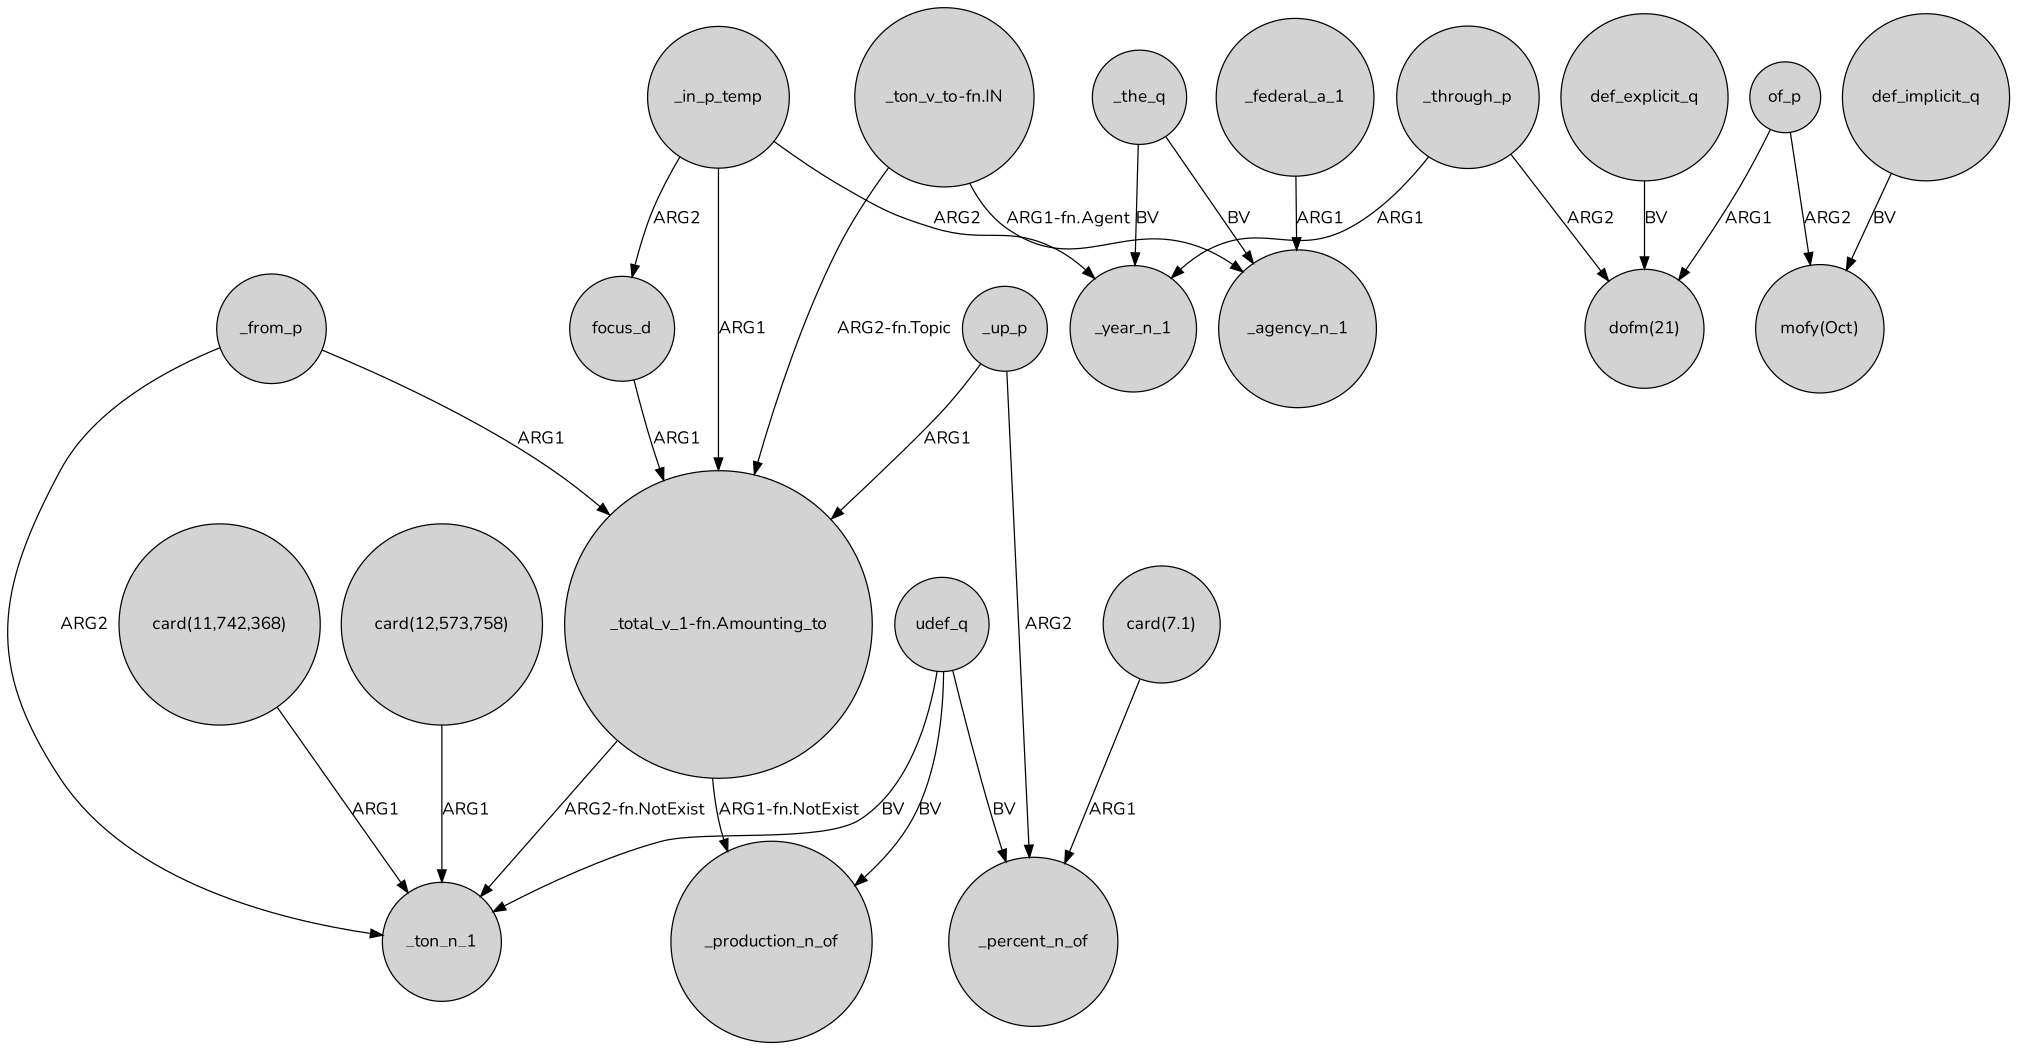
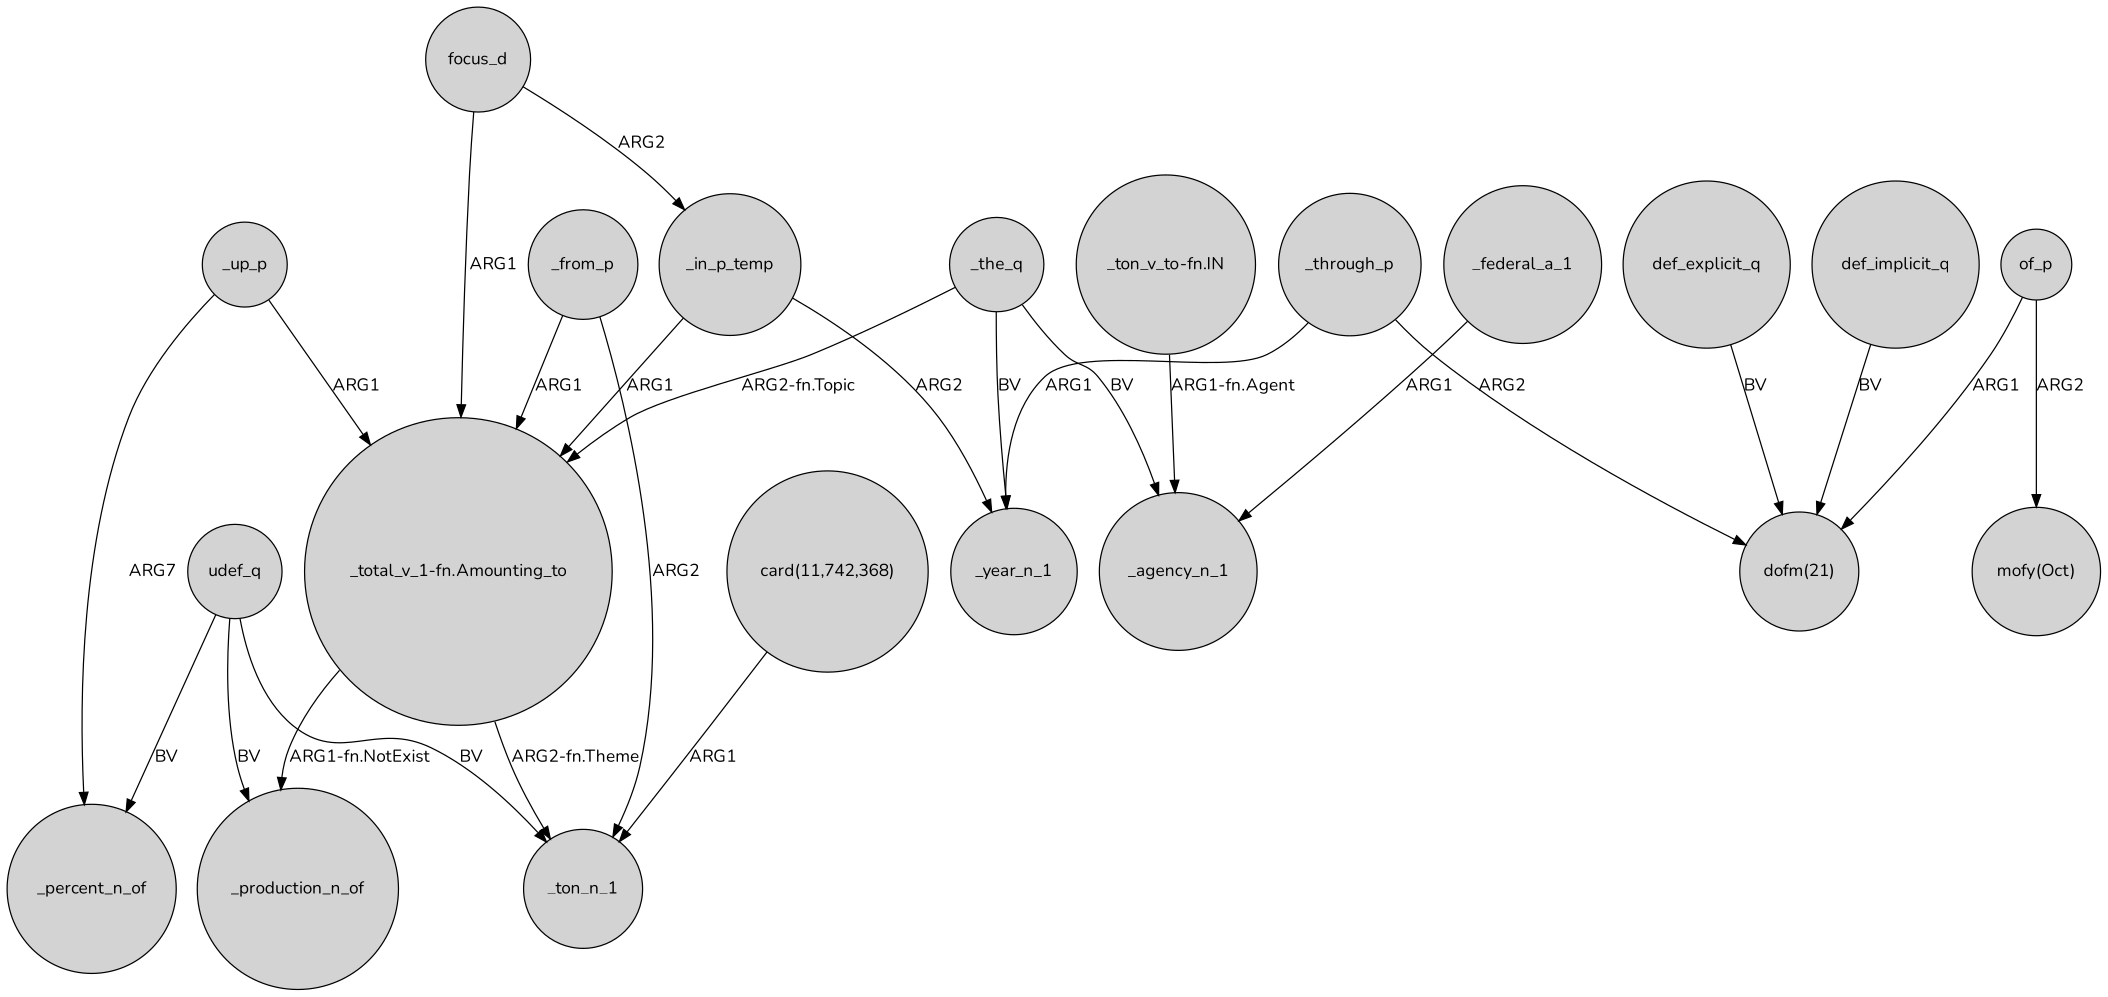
(653, 209) -> (603, 139)
(1871, 216) -> (1846, 423)
(810, 309) -> (765, 370)
(442, 624) -> none
(1049, 624) -> (153, 572)
(1162, 624) -> none
(635, 810) -> (576, 757)
